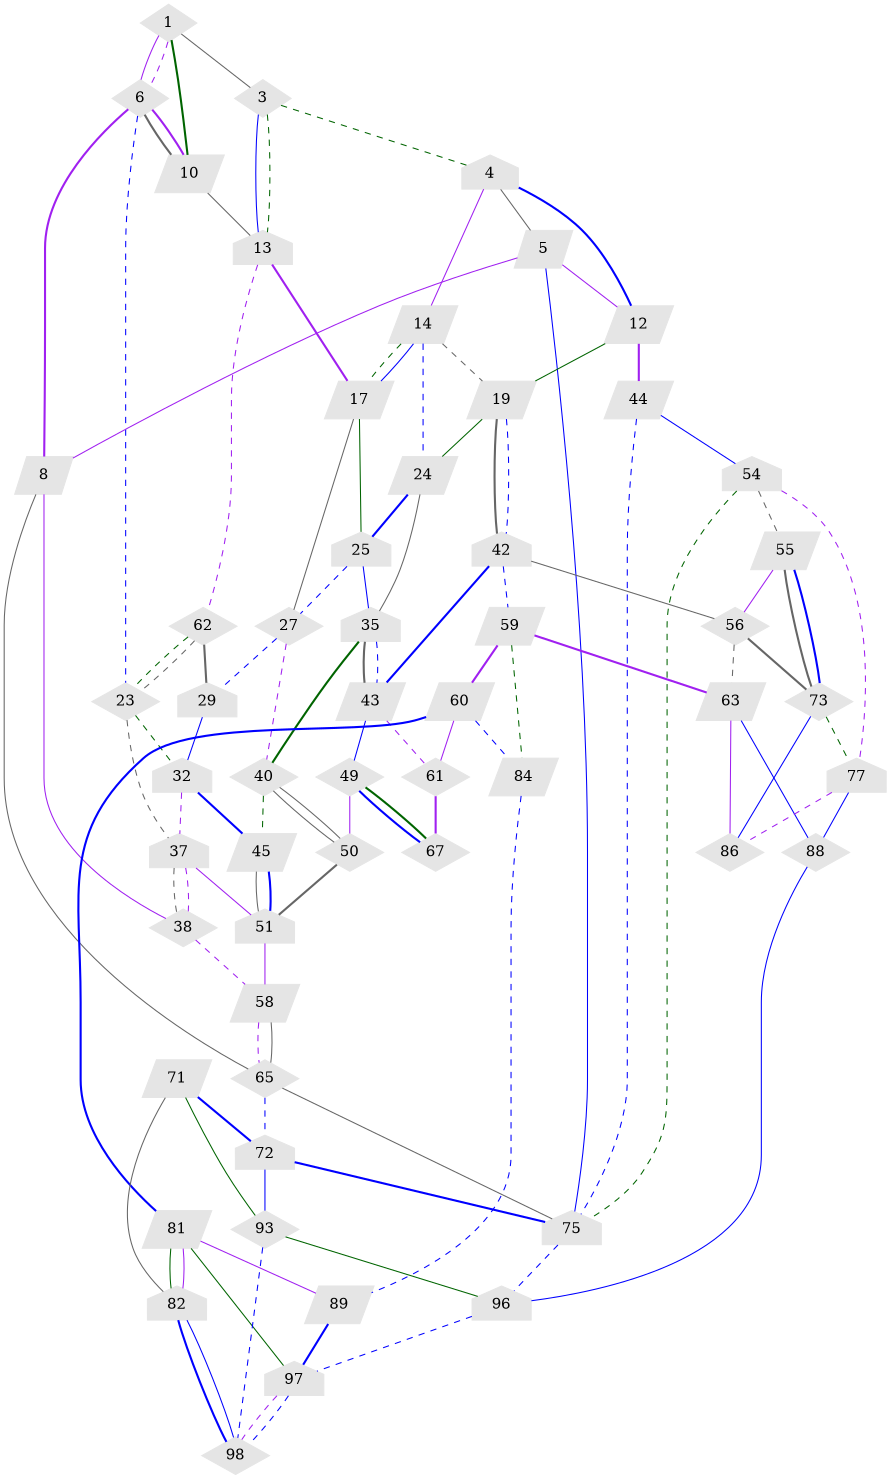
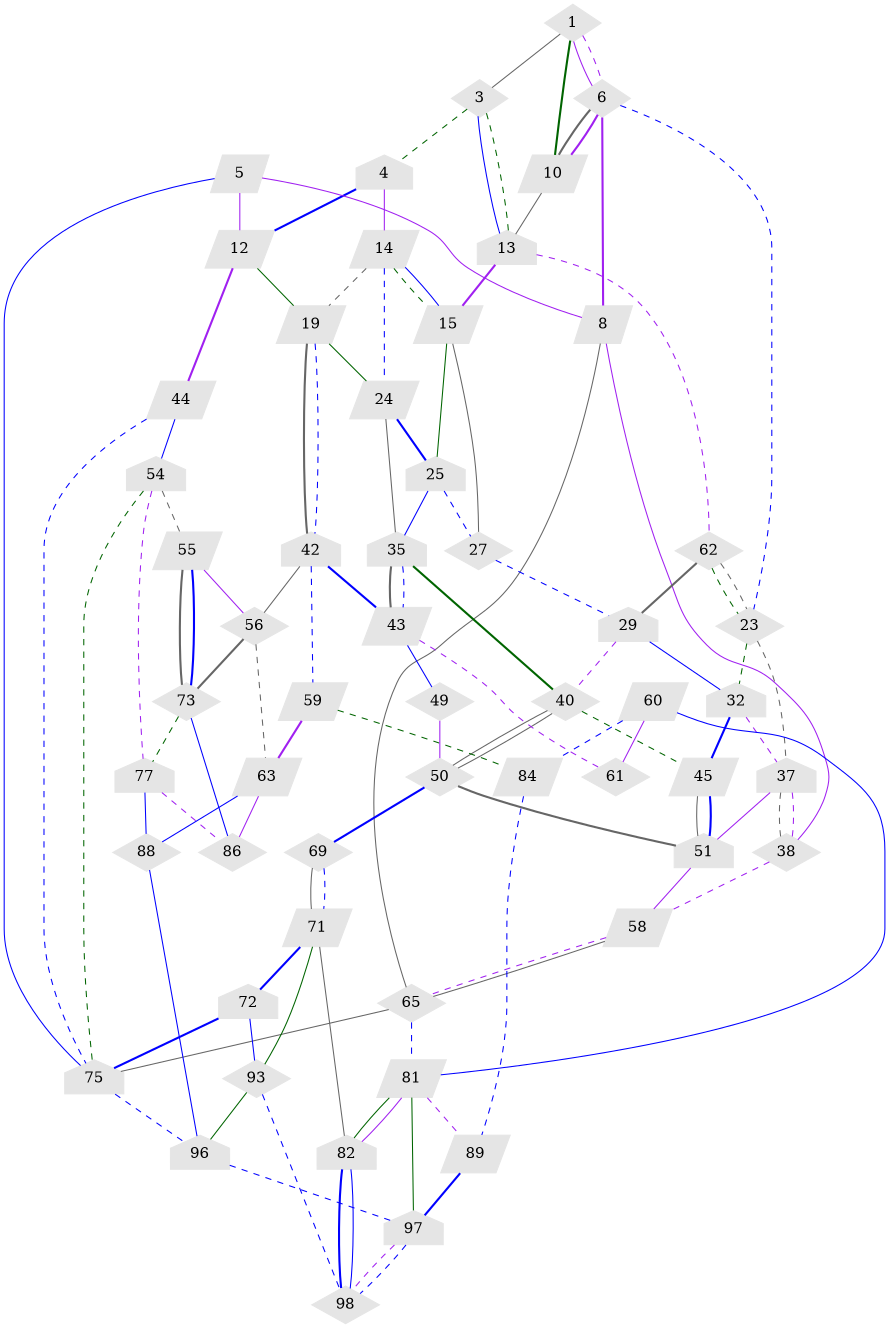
(516, 210) -> none
(359, 400) -> (448, 325)
(485, 664) -> none
(276, 702) -> (596, 665)
(86, 843) -> (845, 979)
none -> (318, 852)
(436, 852) -> none
(265, 1116) -> (412, 1041)
(252, 1265) -> (444, 1116)
